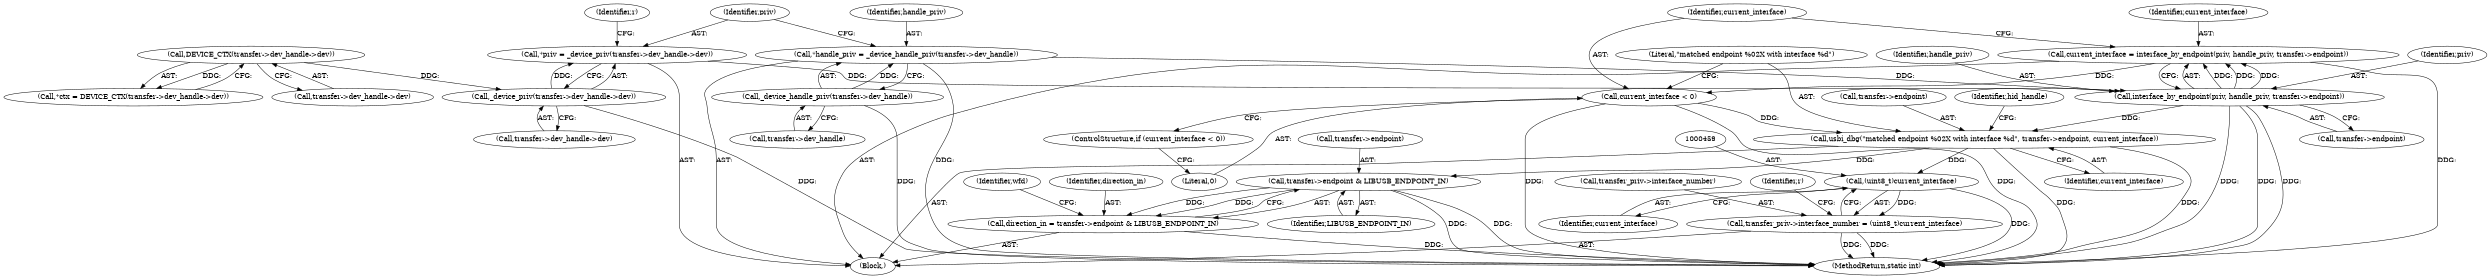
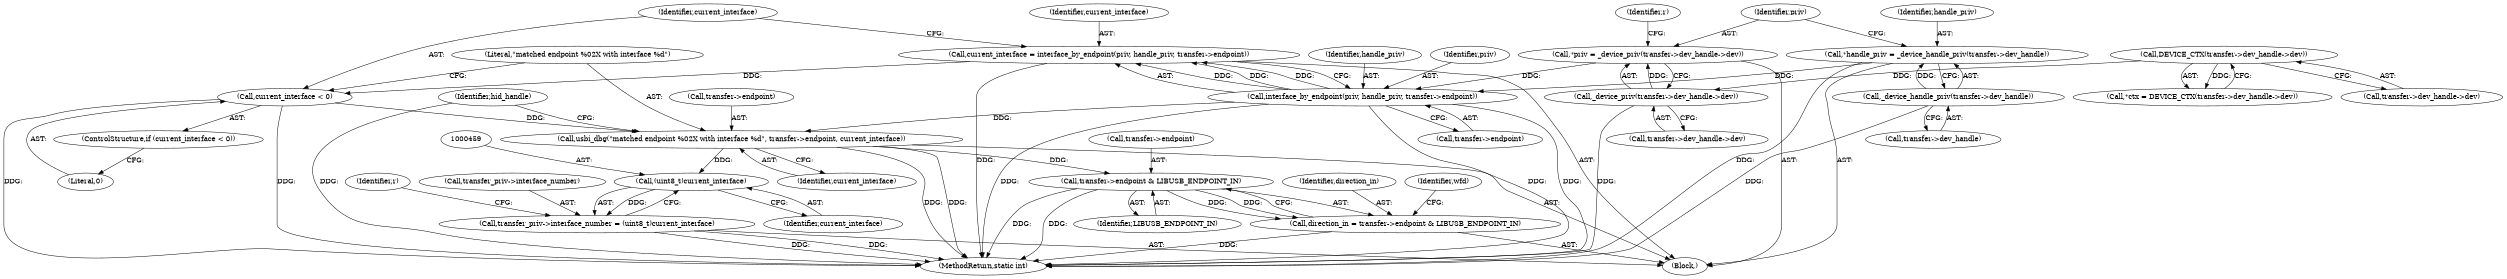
(1254, 118) -> (239, 118)
(2007, 232) -> (519, 244)
